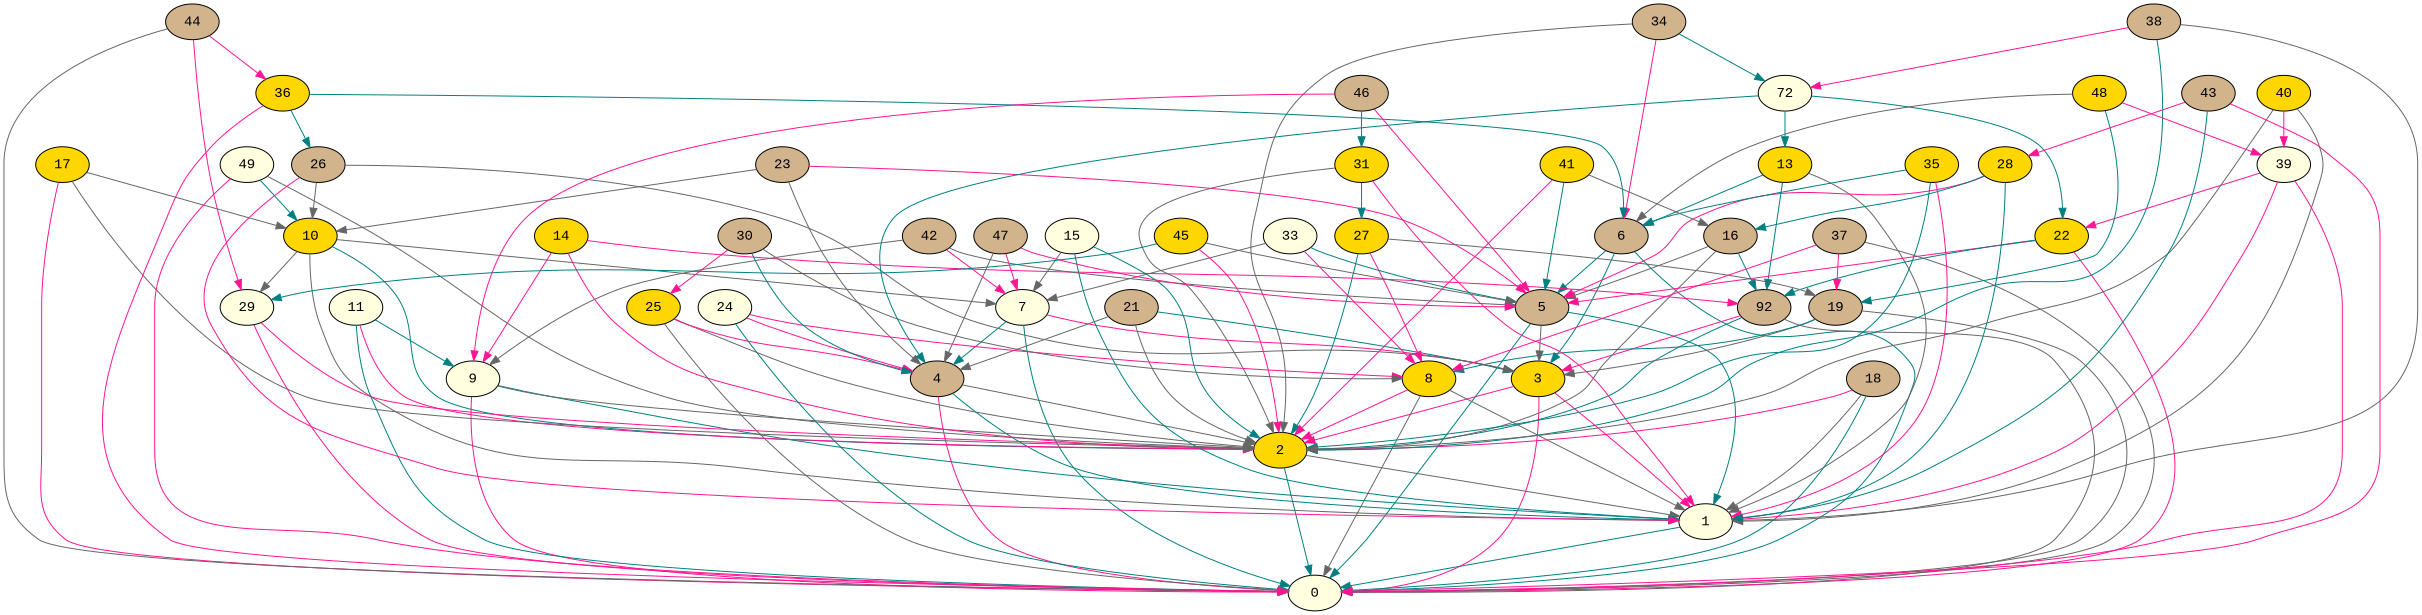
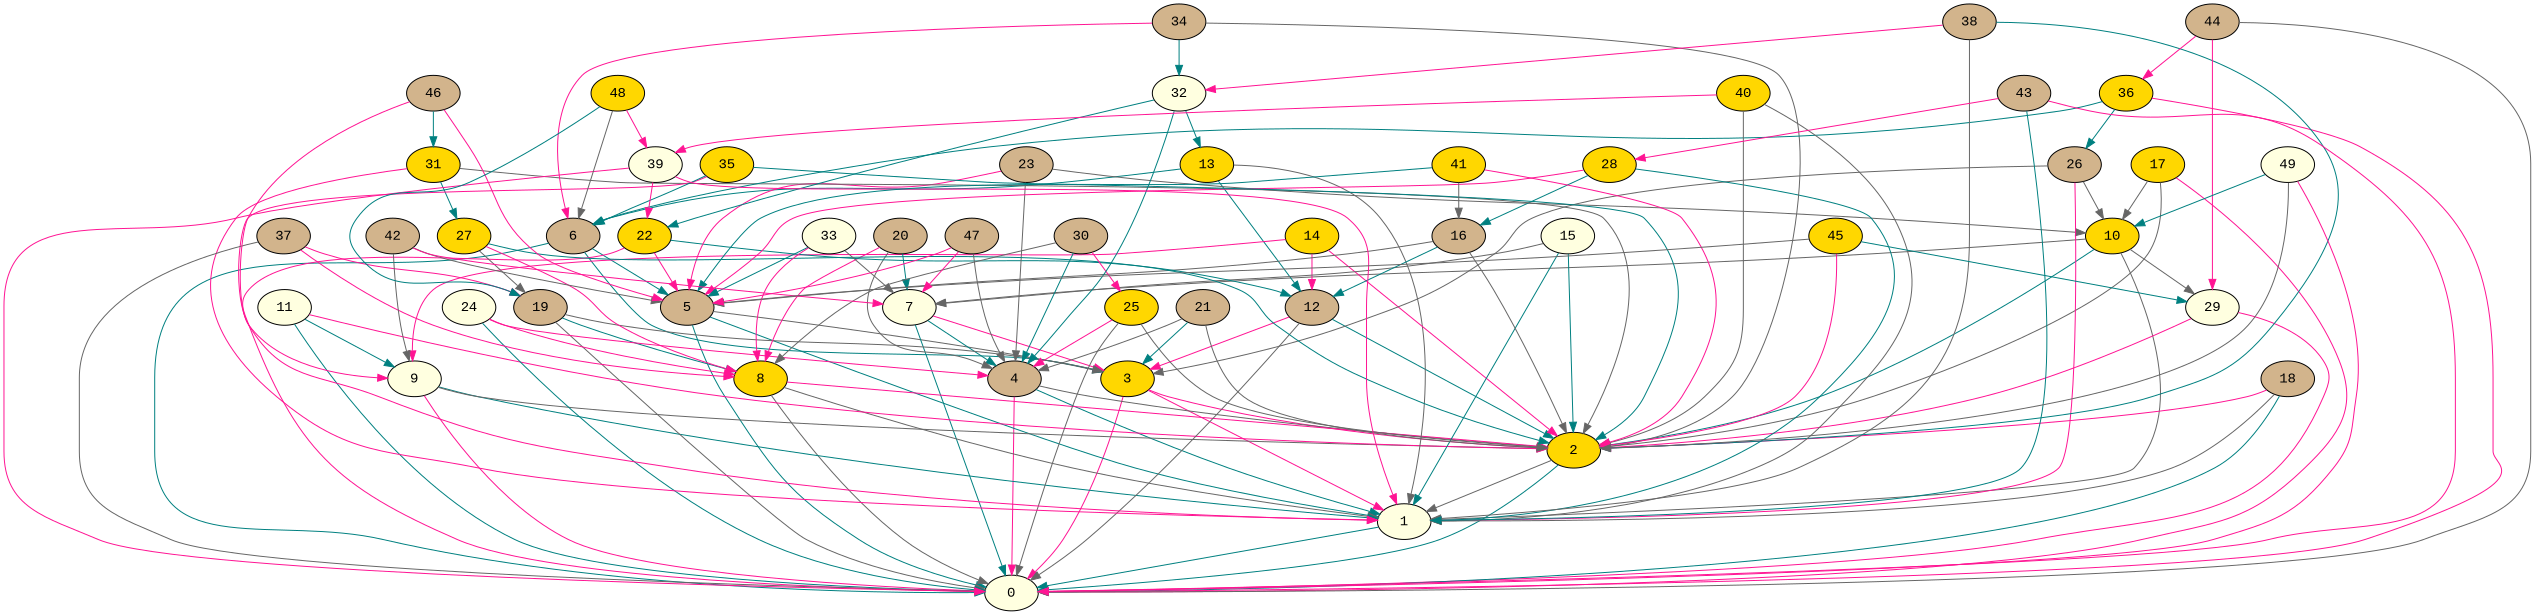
(1785, 93) -> (1179, 93)
none -> (900, 236)
(1764, 307) -> (1312, 307)
